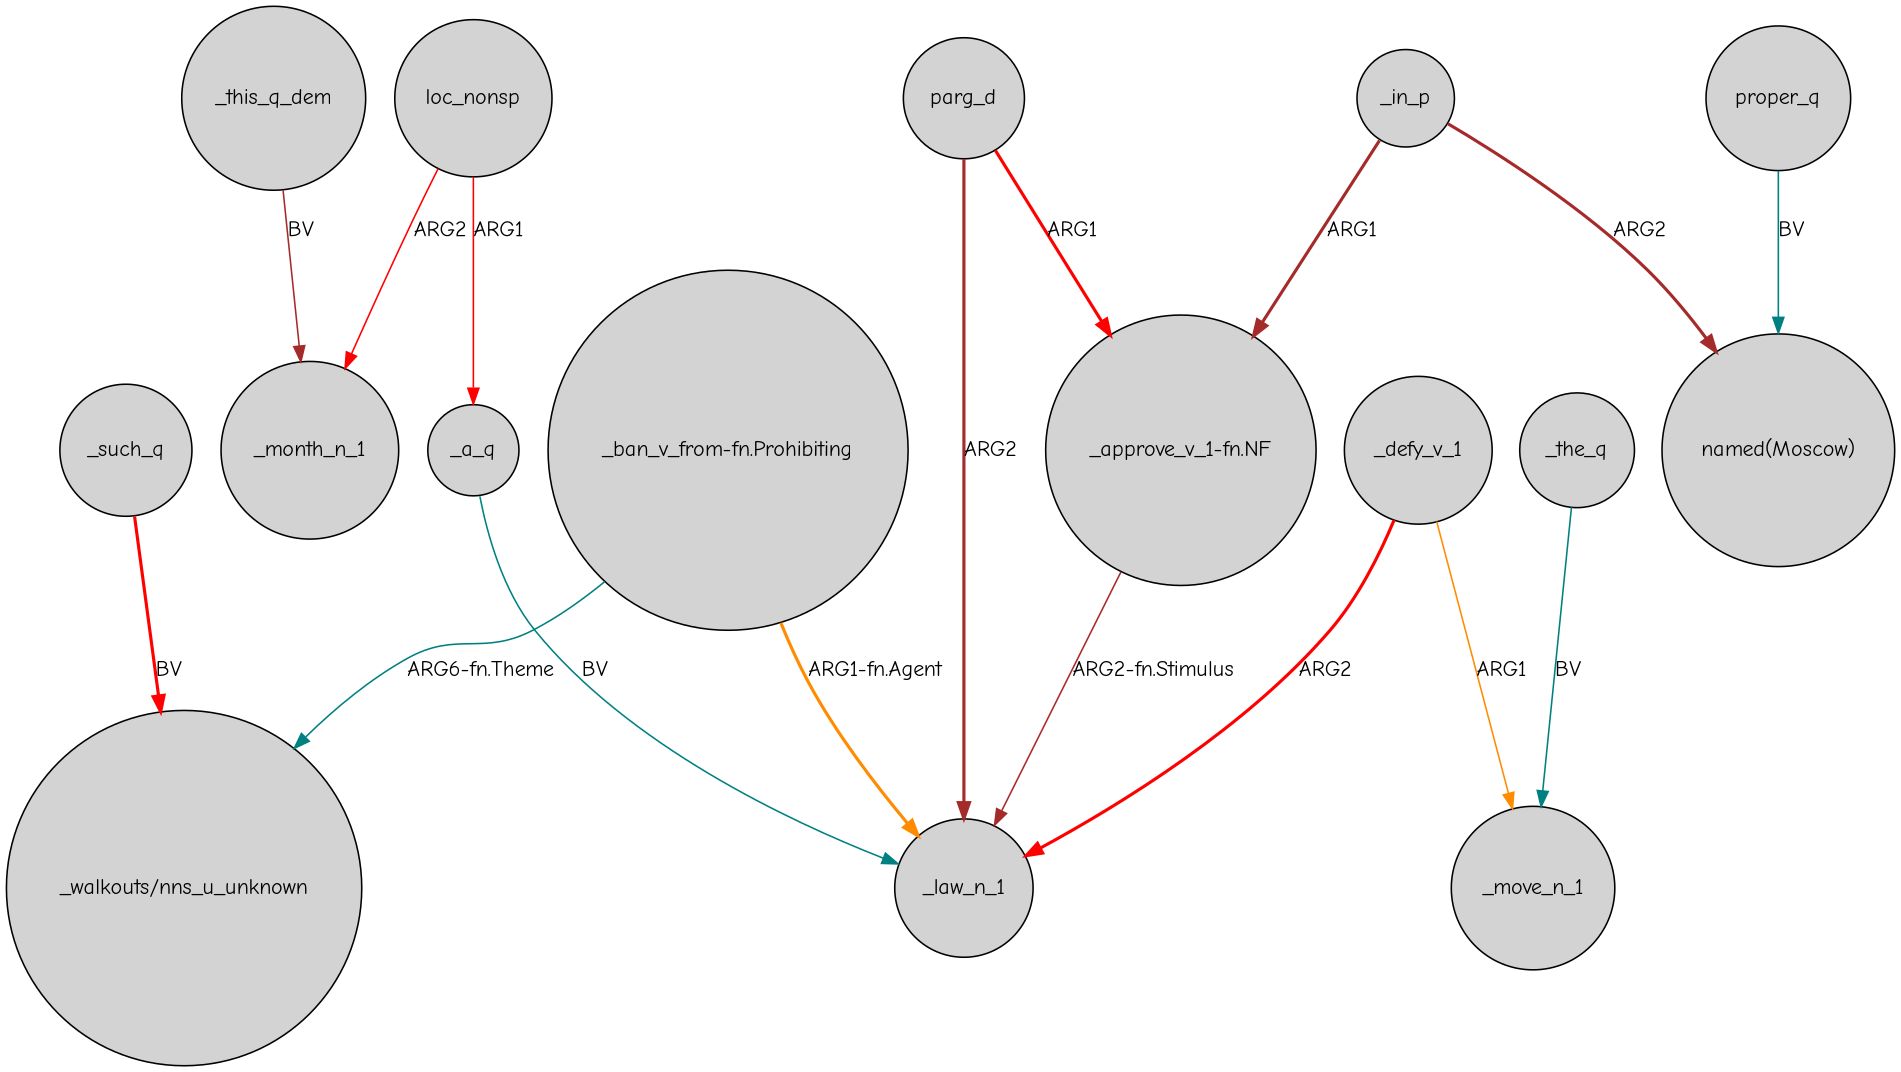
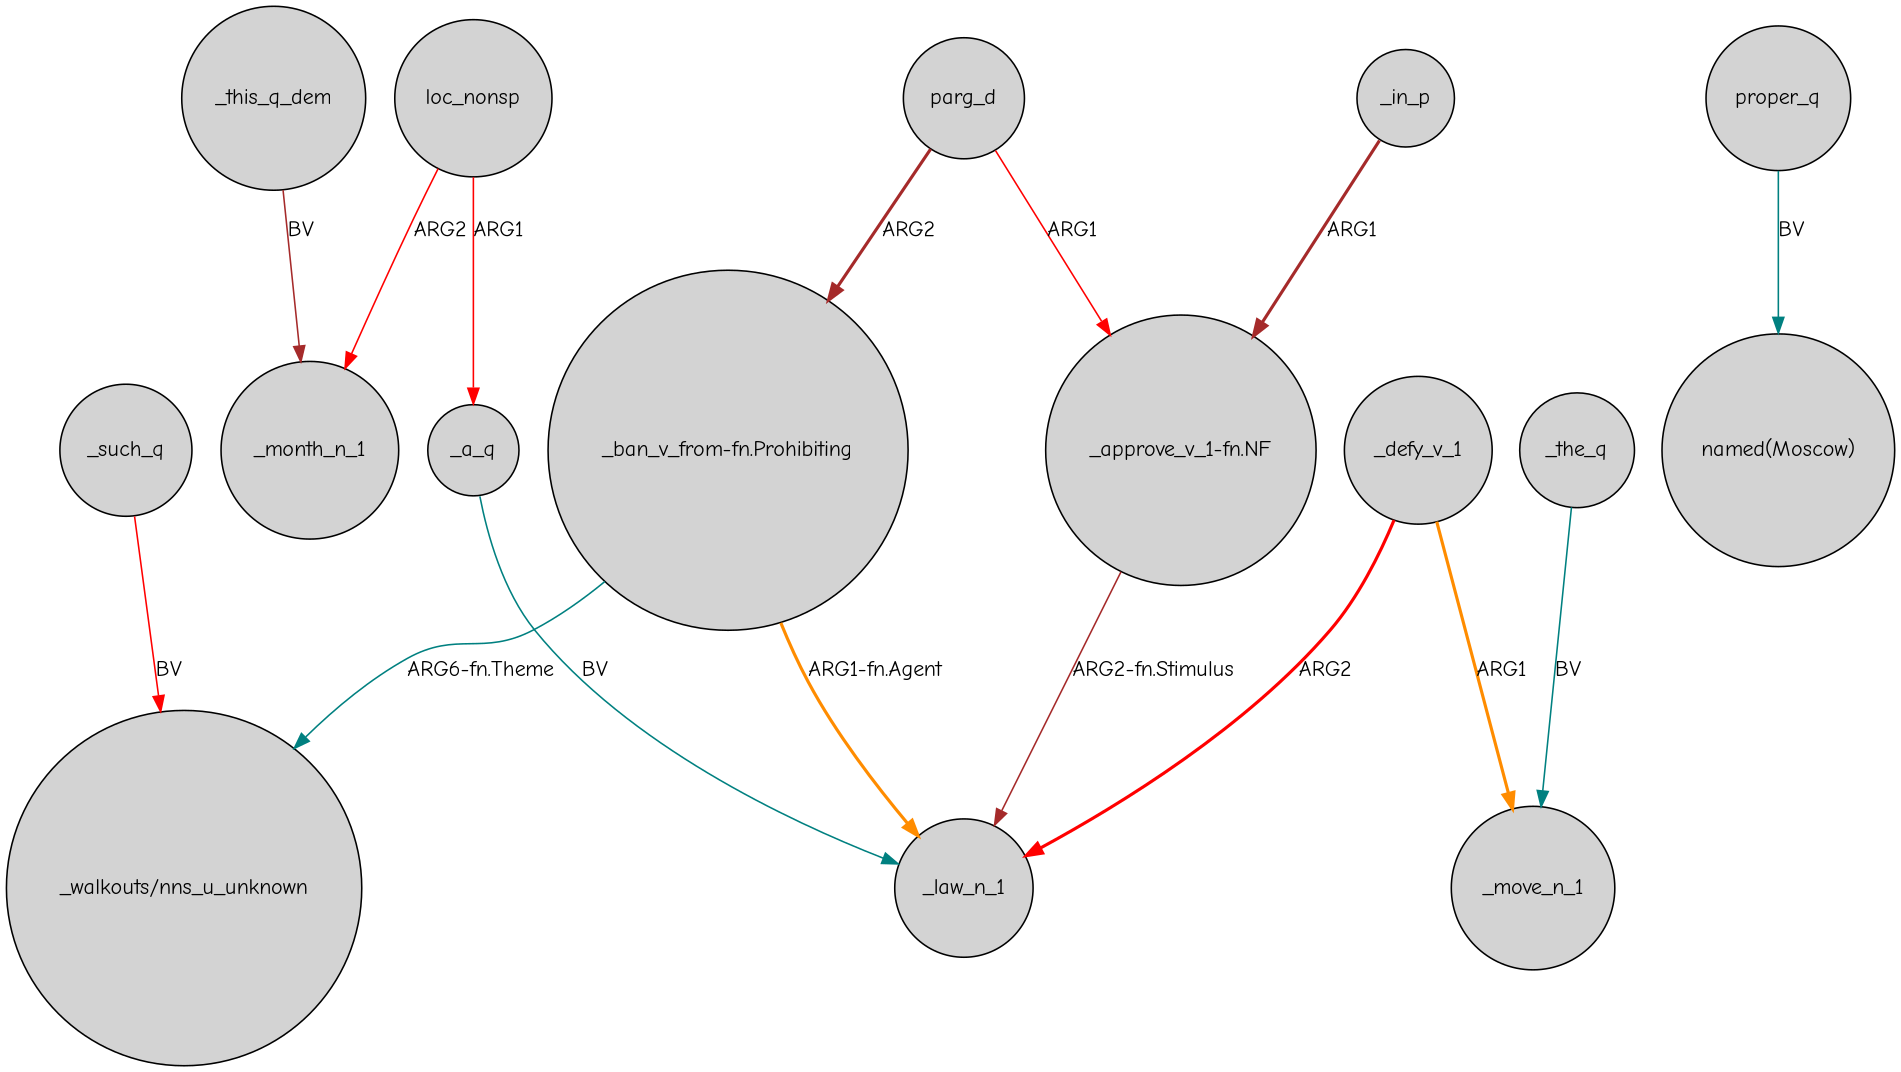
(1588, 218) -> none
(1049, 236) -> (1049, 236)
(964, 481) -> (884, 218)
(147, 606) -> (147, 606)
(1473, 658) -> (1473, 658)
